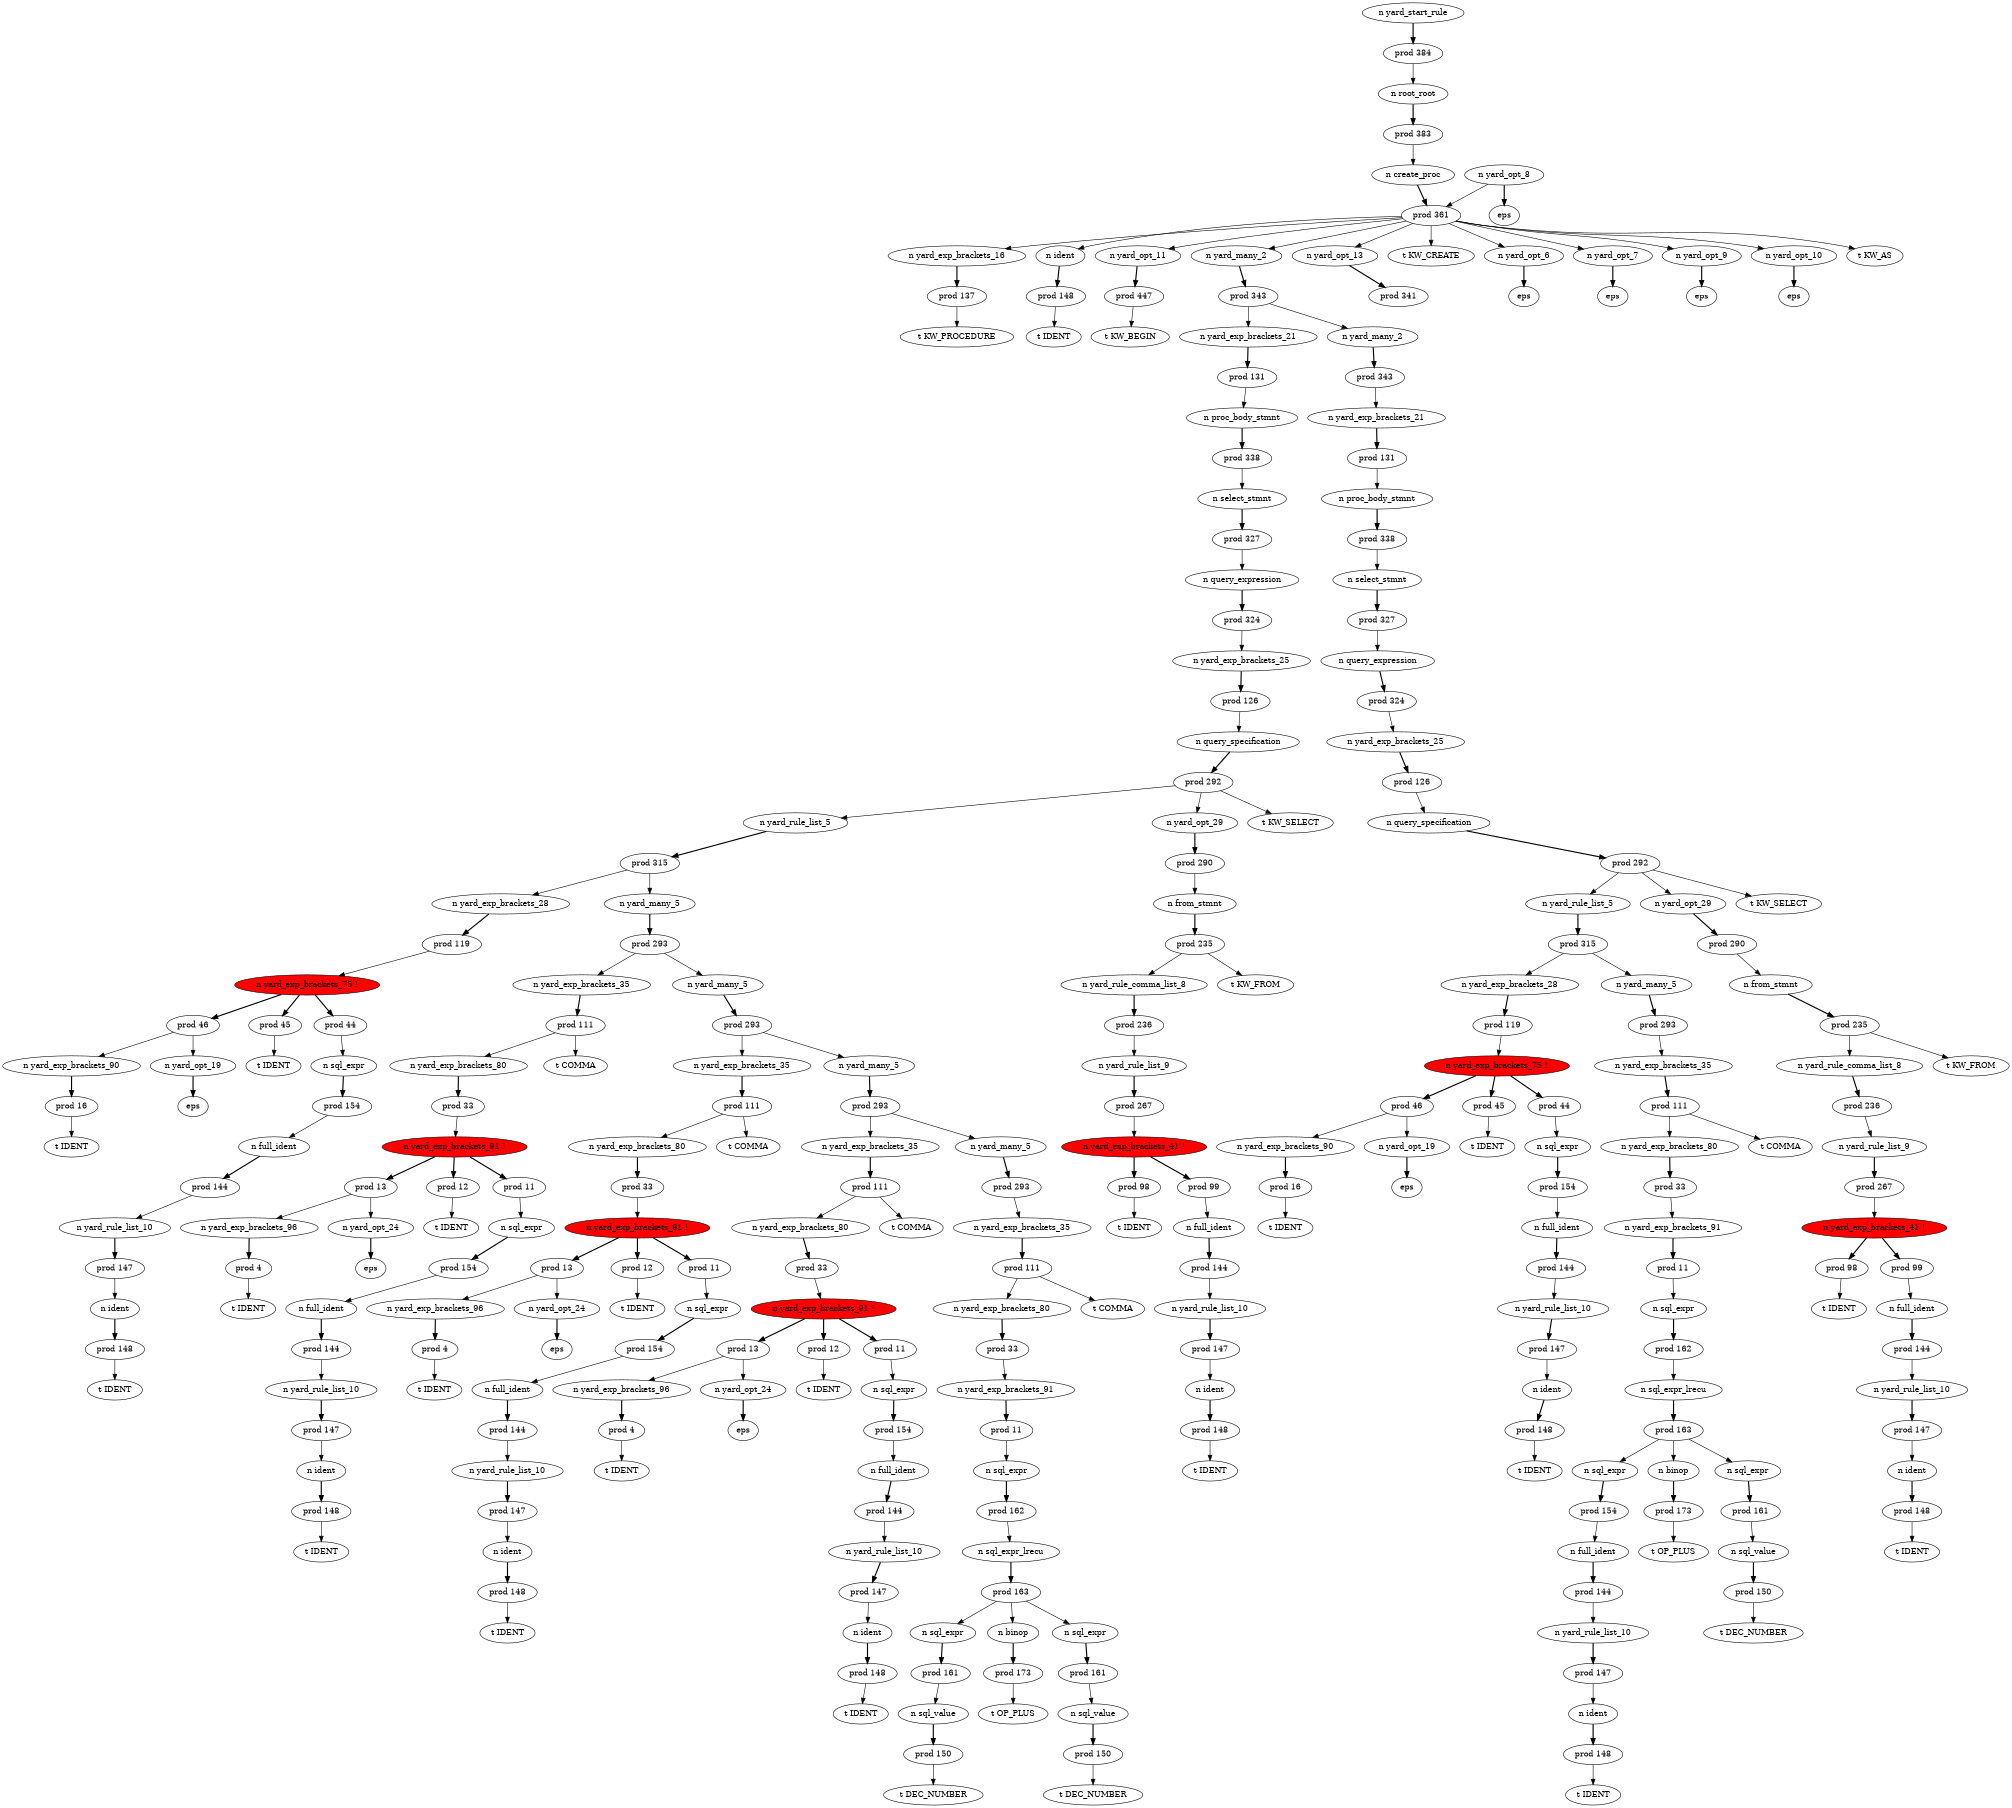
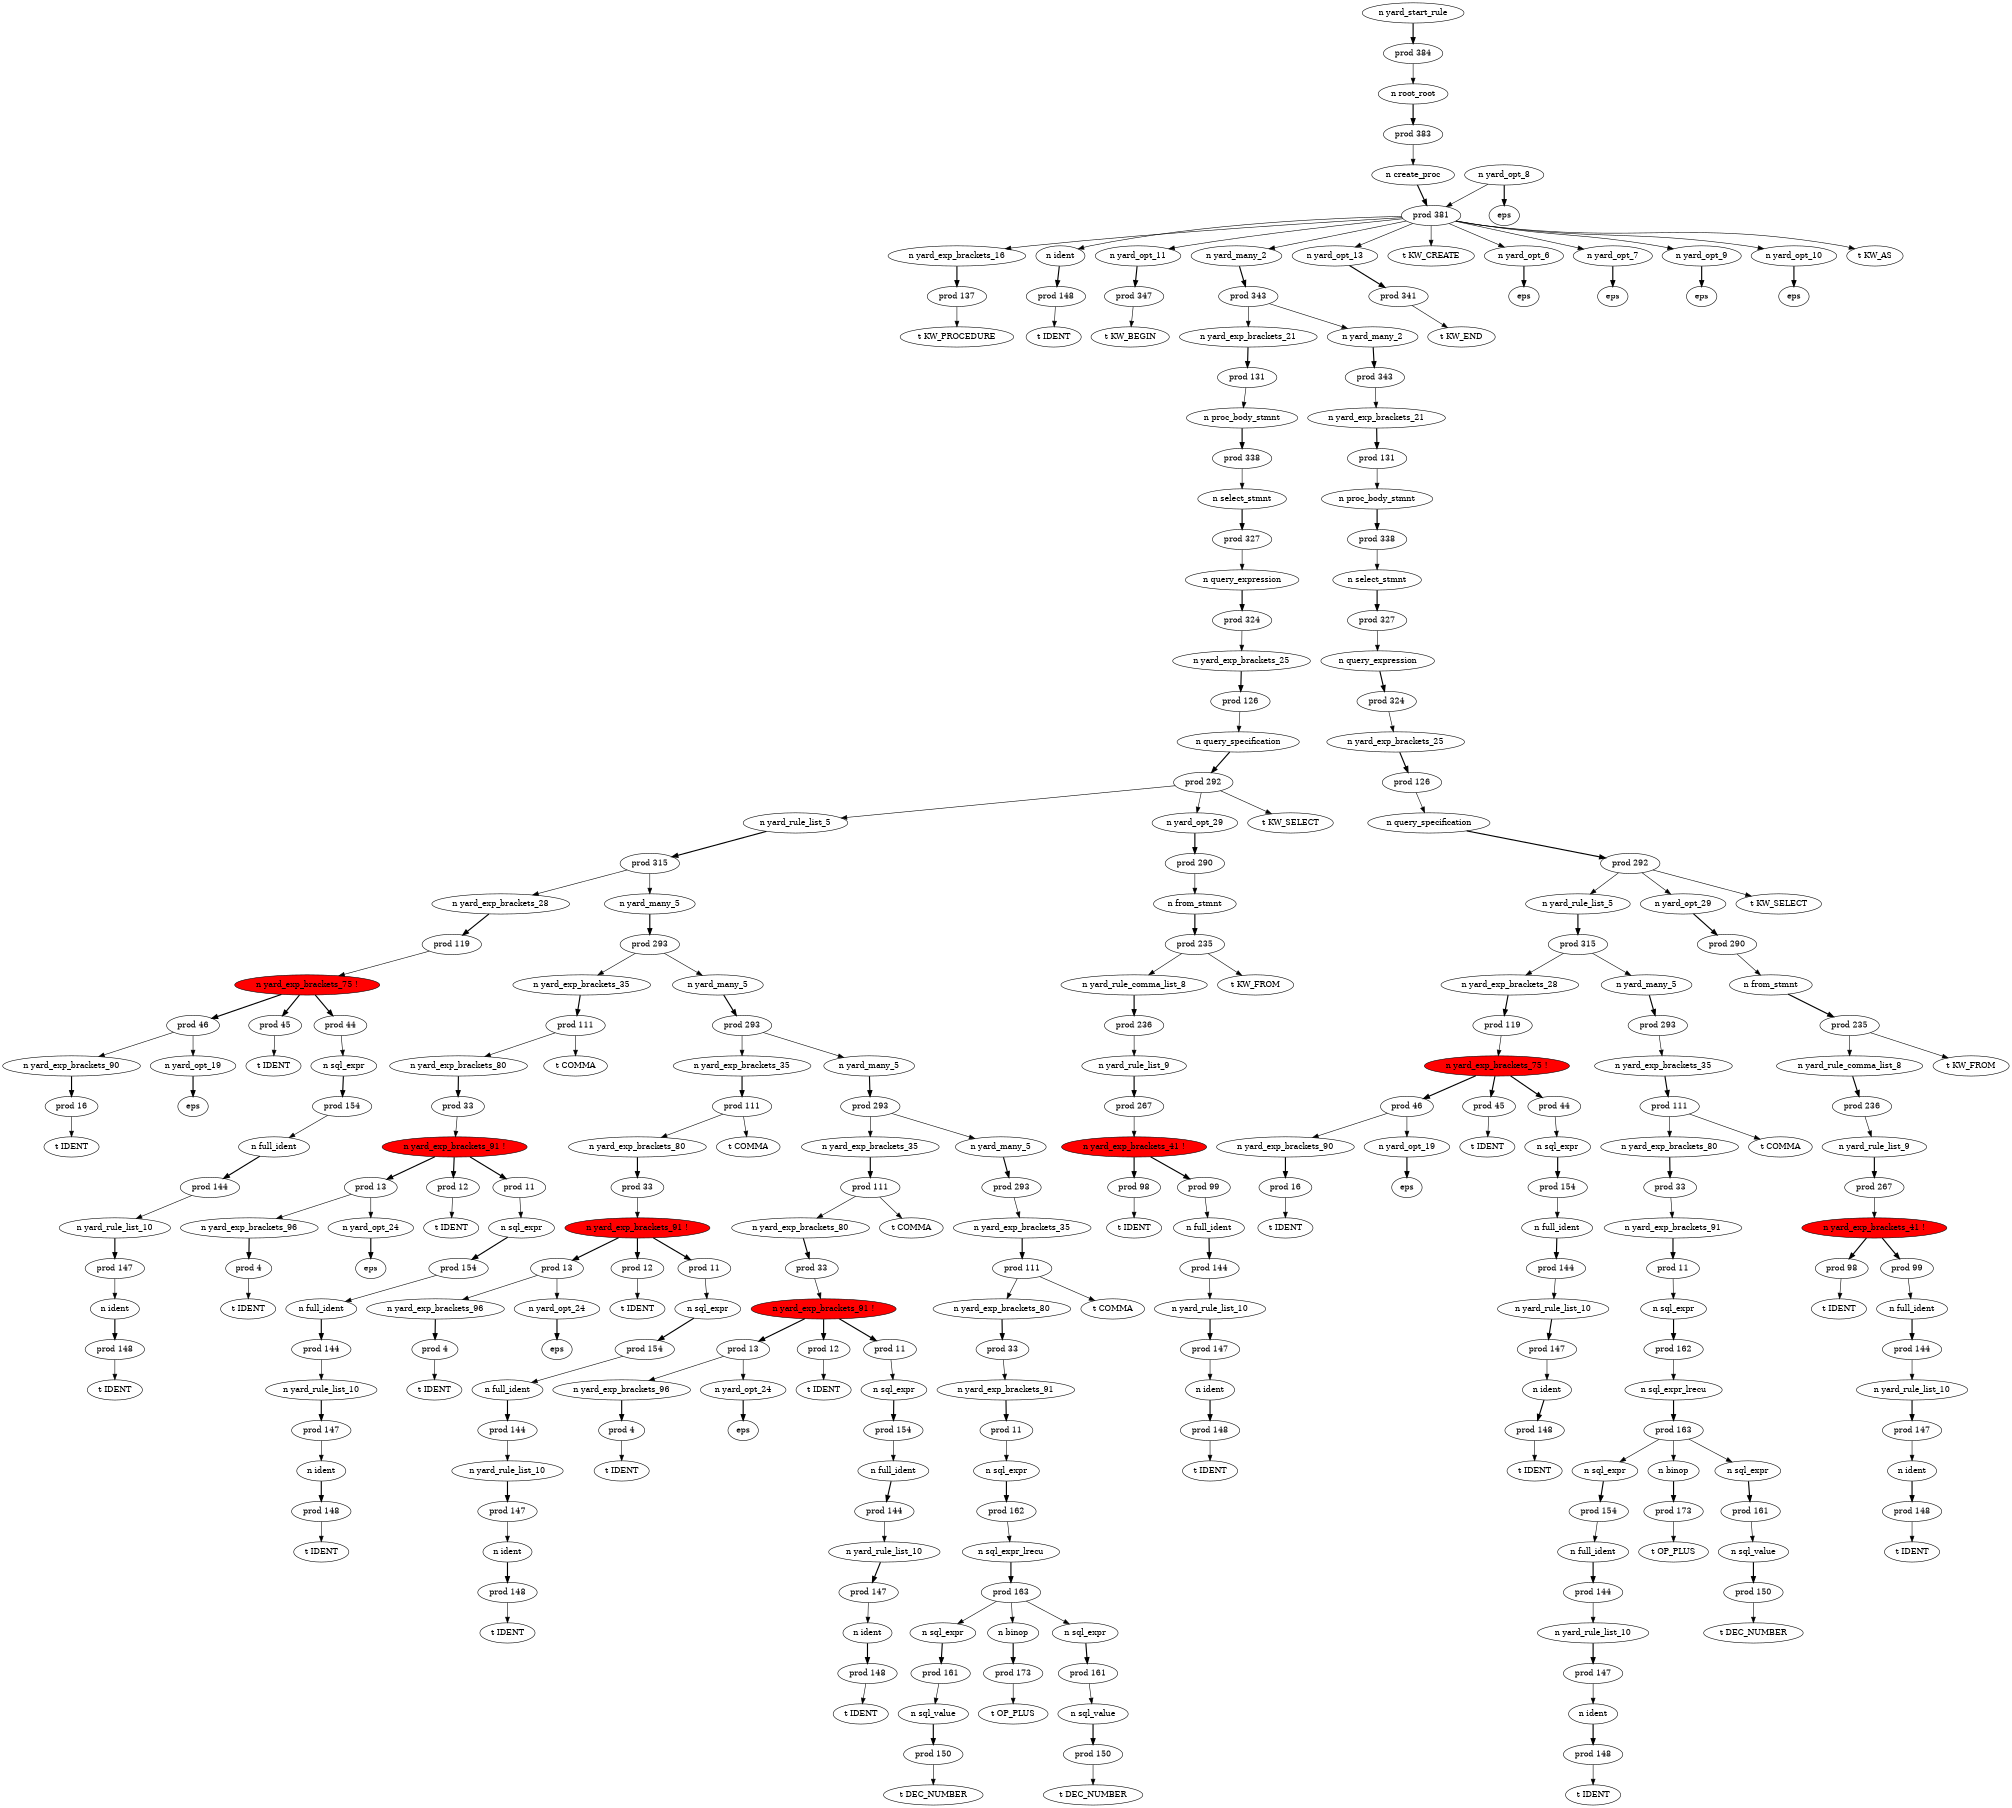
(1431, 215) -> (1431, 215)
(1134, 296) -> (1134, 296)
none -> (1461, 337)
